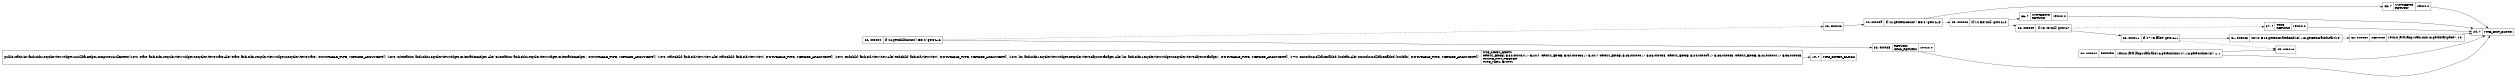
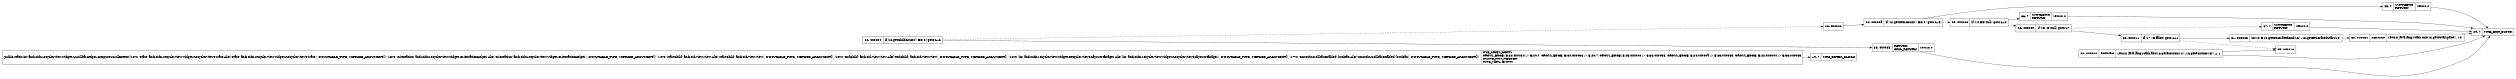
(2281, 25) -> (2283, 25)
